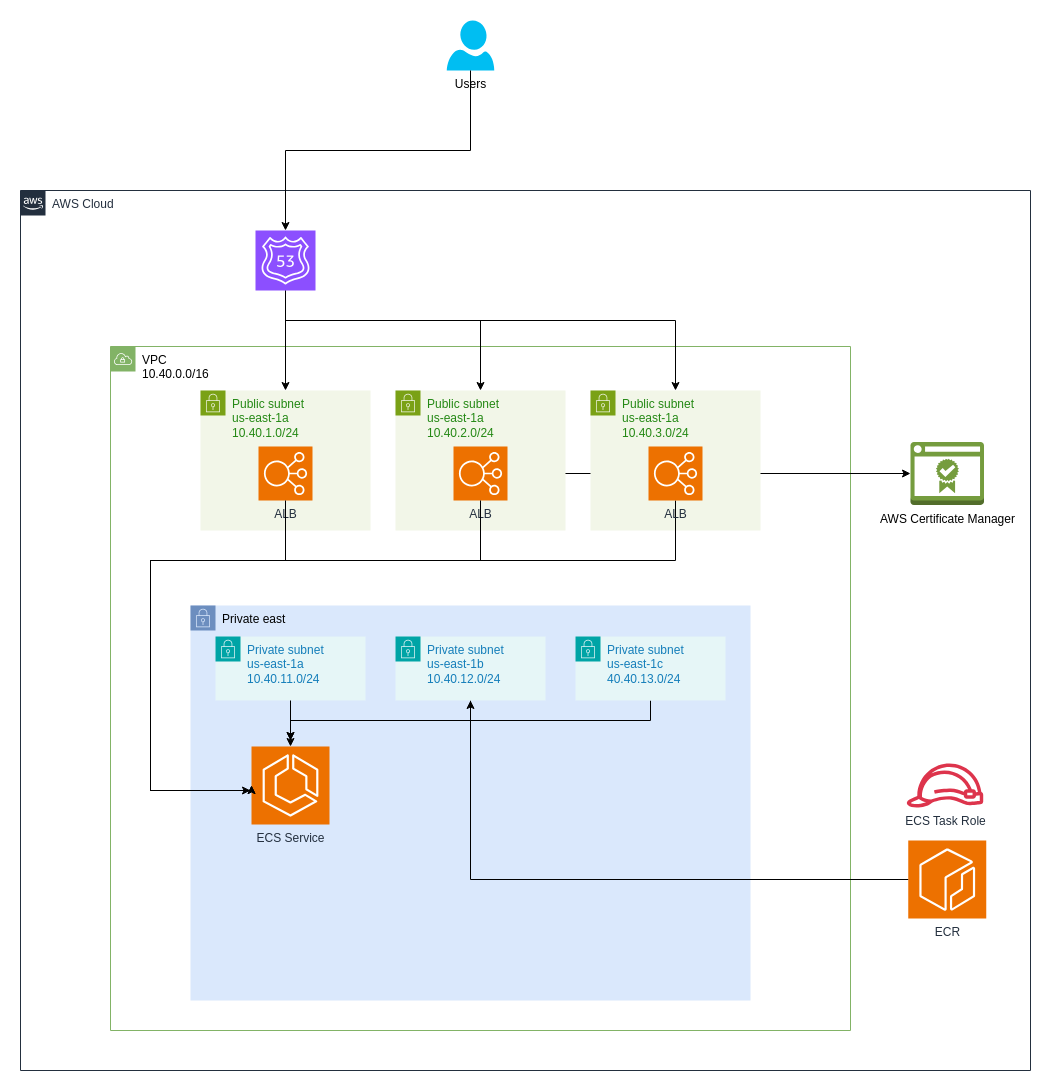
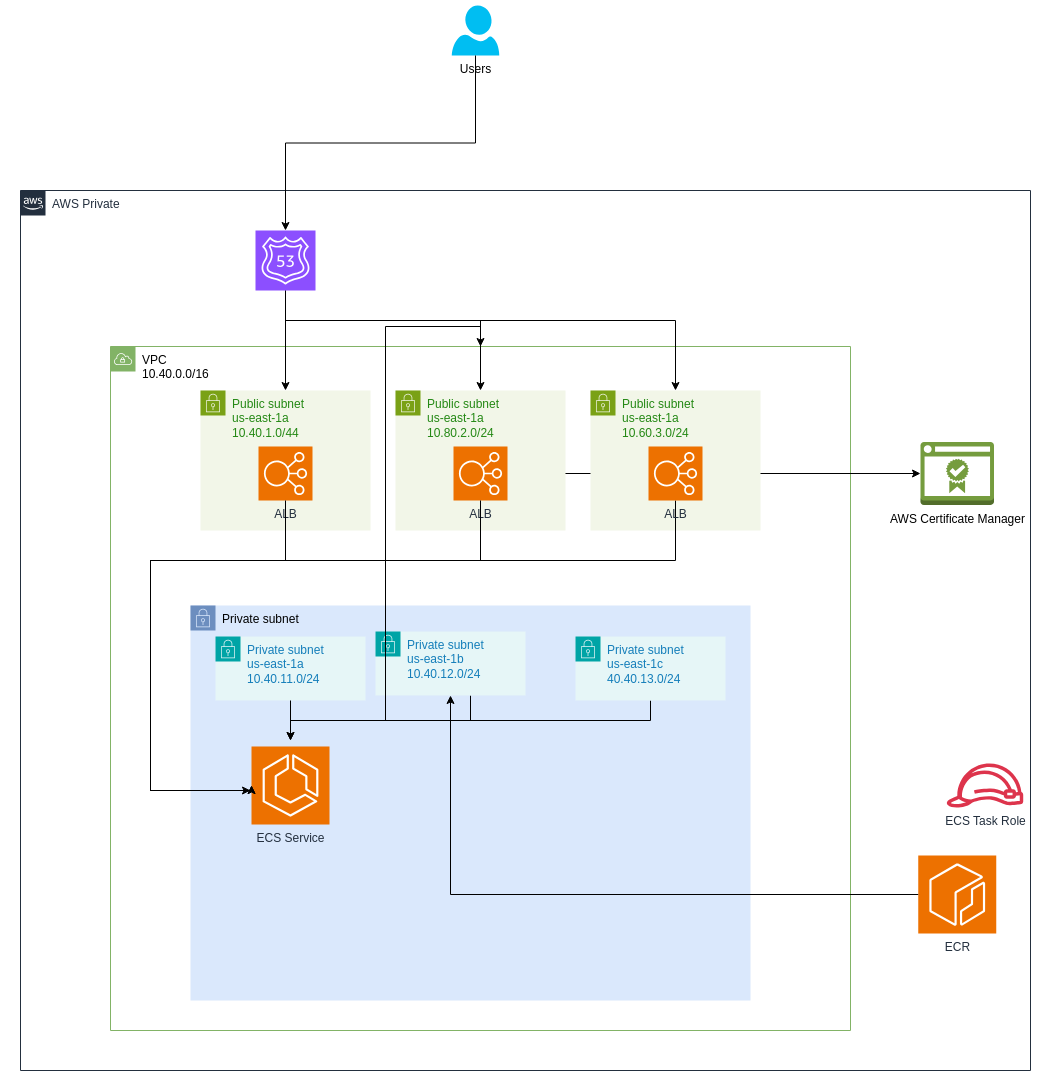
(471, 46) -> (476, 31)
(80, 205) -> (86, 205)
(272, 419) -> (272, 419)
(467, 419) -> (467, 419)
(662, 419) -> (662, 419)
(947, 474) -> (957, 474)
(260, 620) -> (266, 620)
(471, 669) -> (451, 664)
(291, 738) -> (386, 477)
(945, 786) -> (985, 786)
(947, 880) -> (957, 895)
